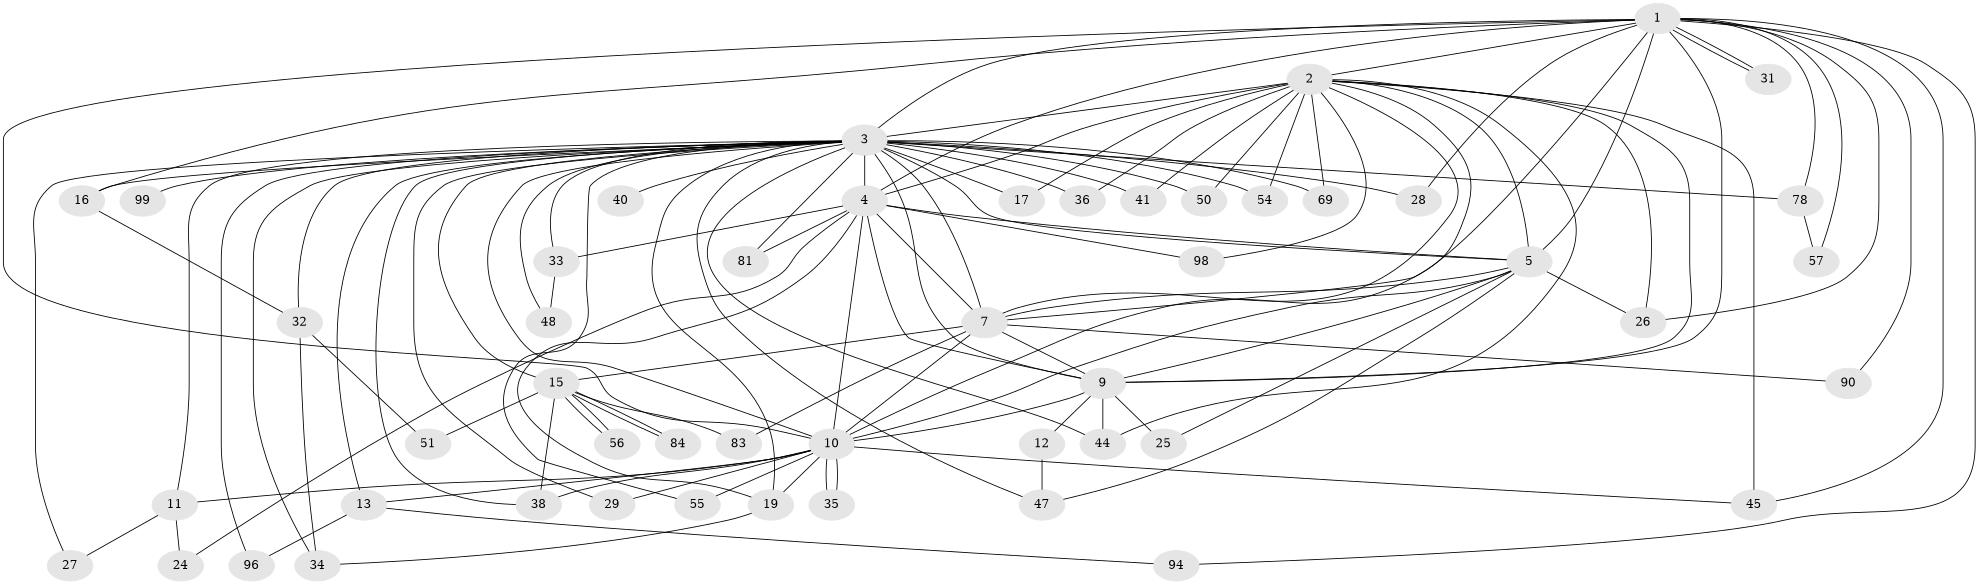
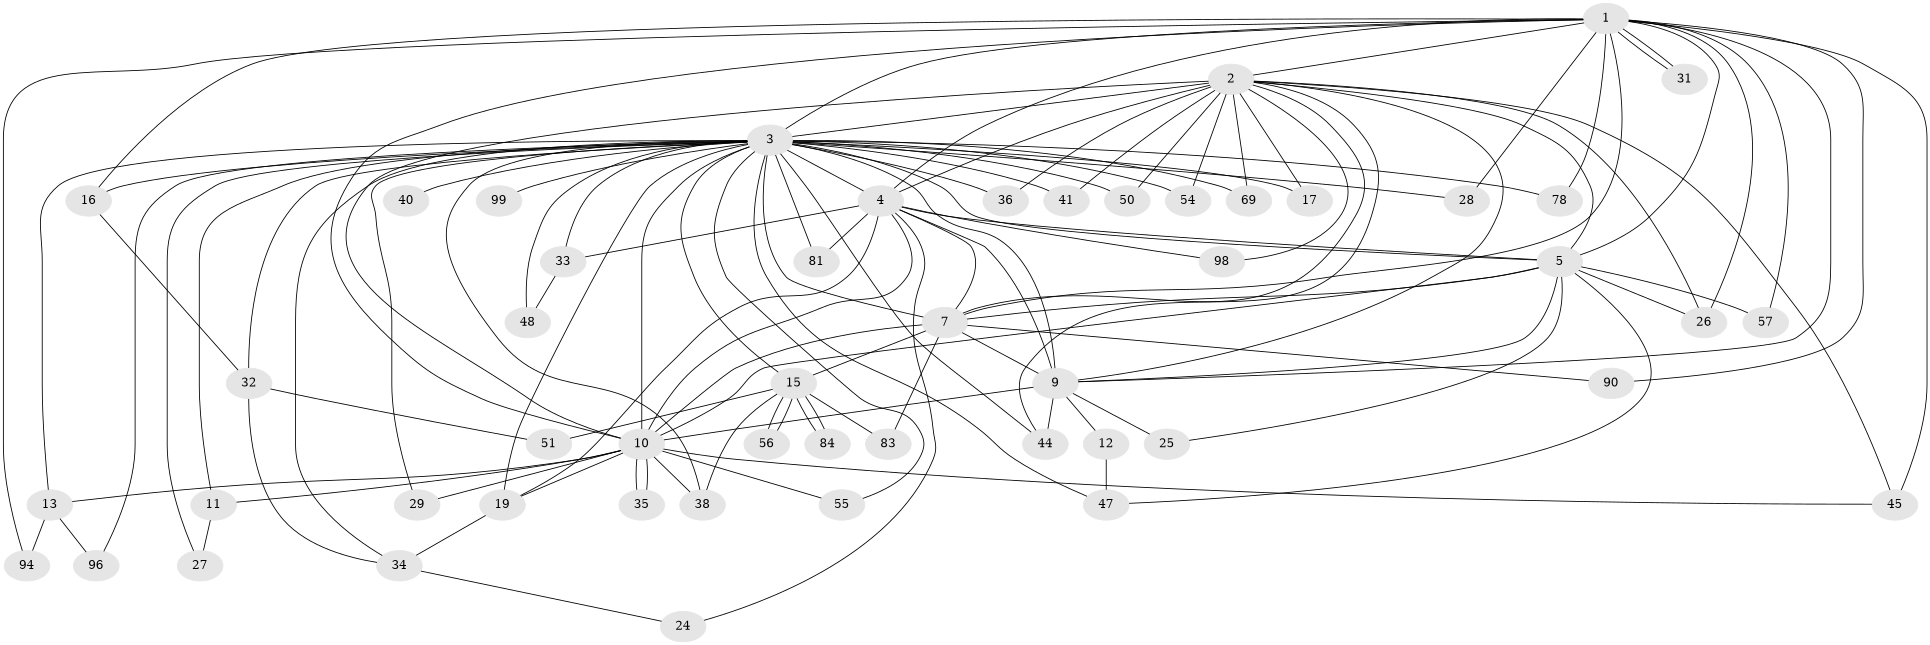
(1808, 231) -> (1665, 286)
(178, 535) -> (541, 596)
